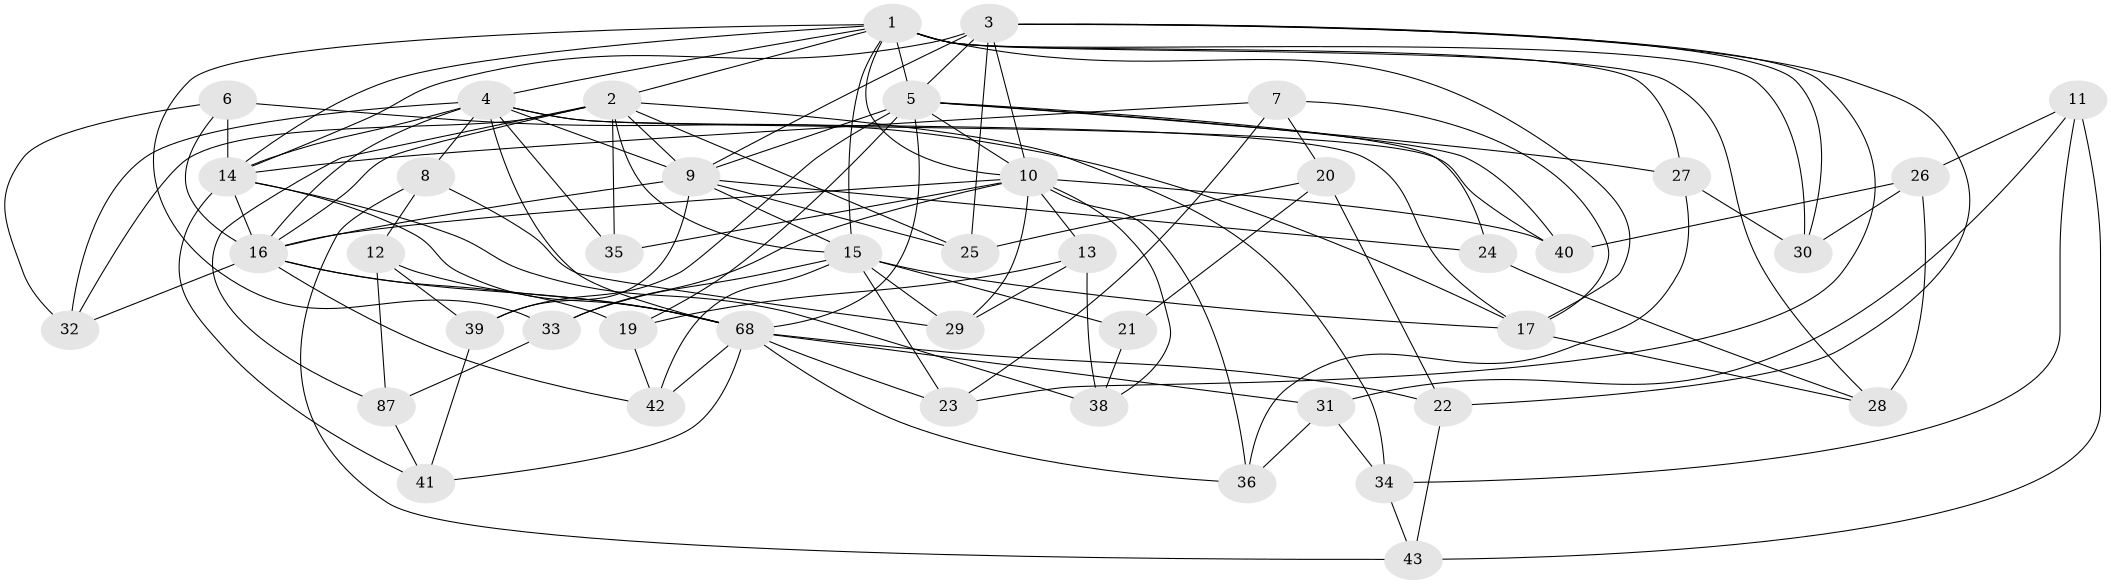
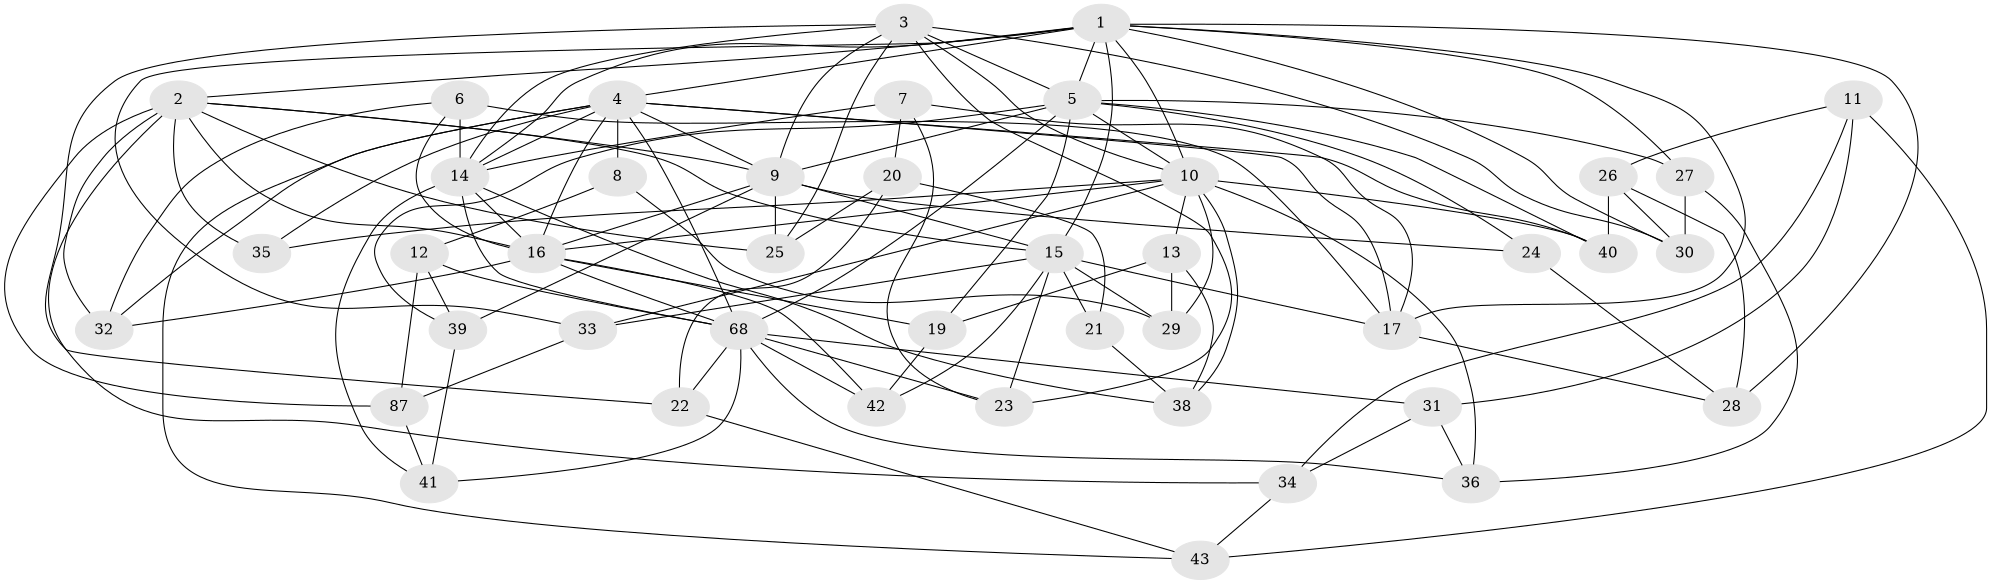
(690, 545) -> (345, 496)
